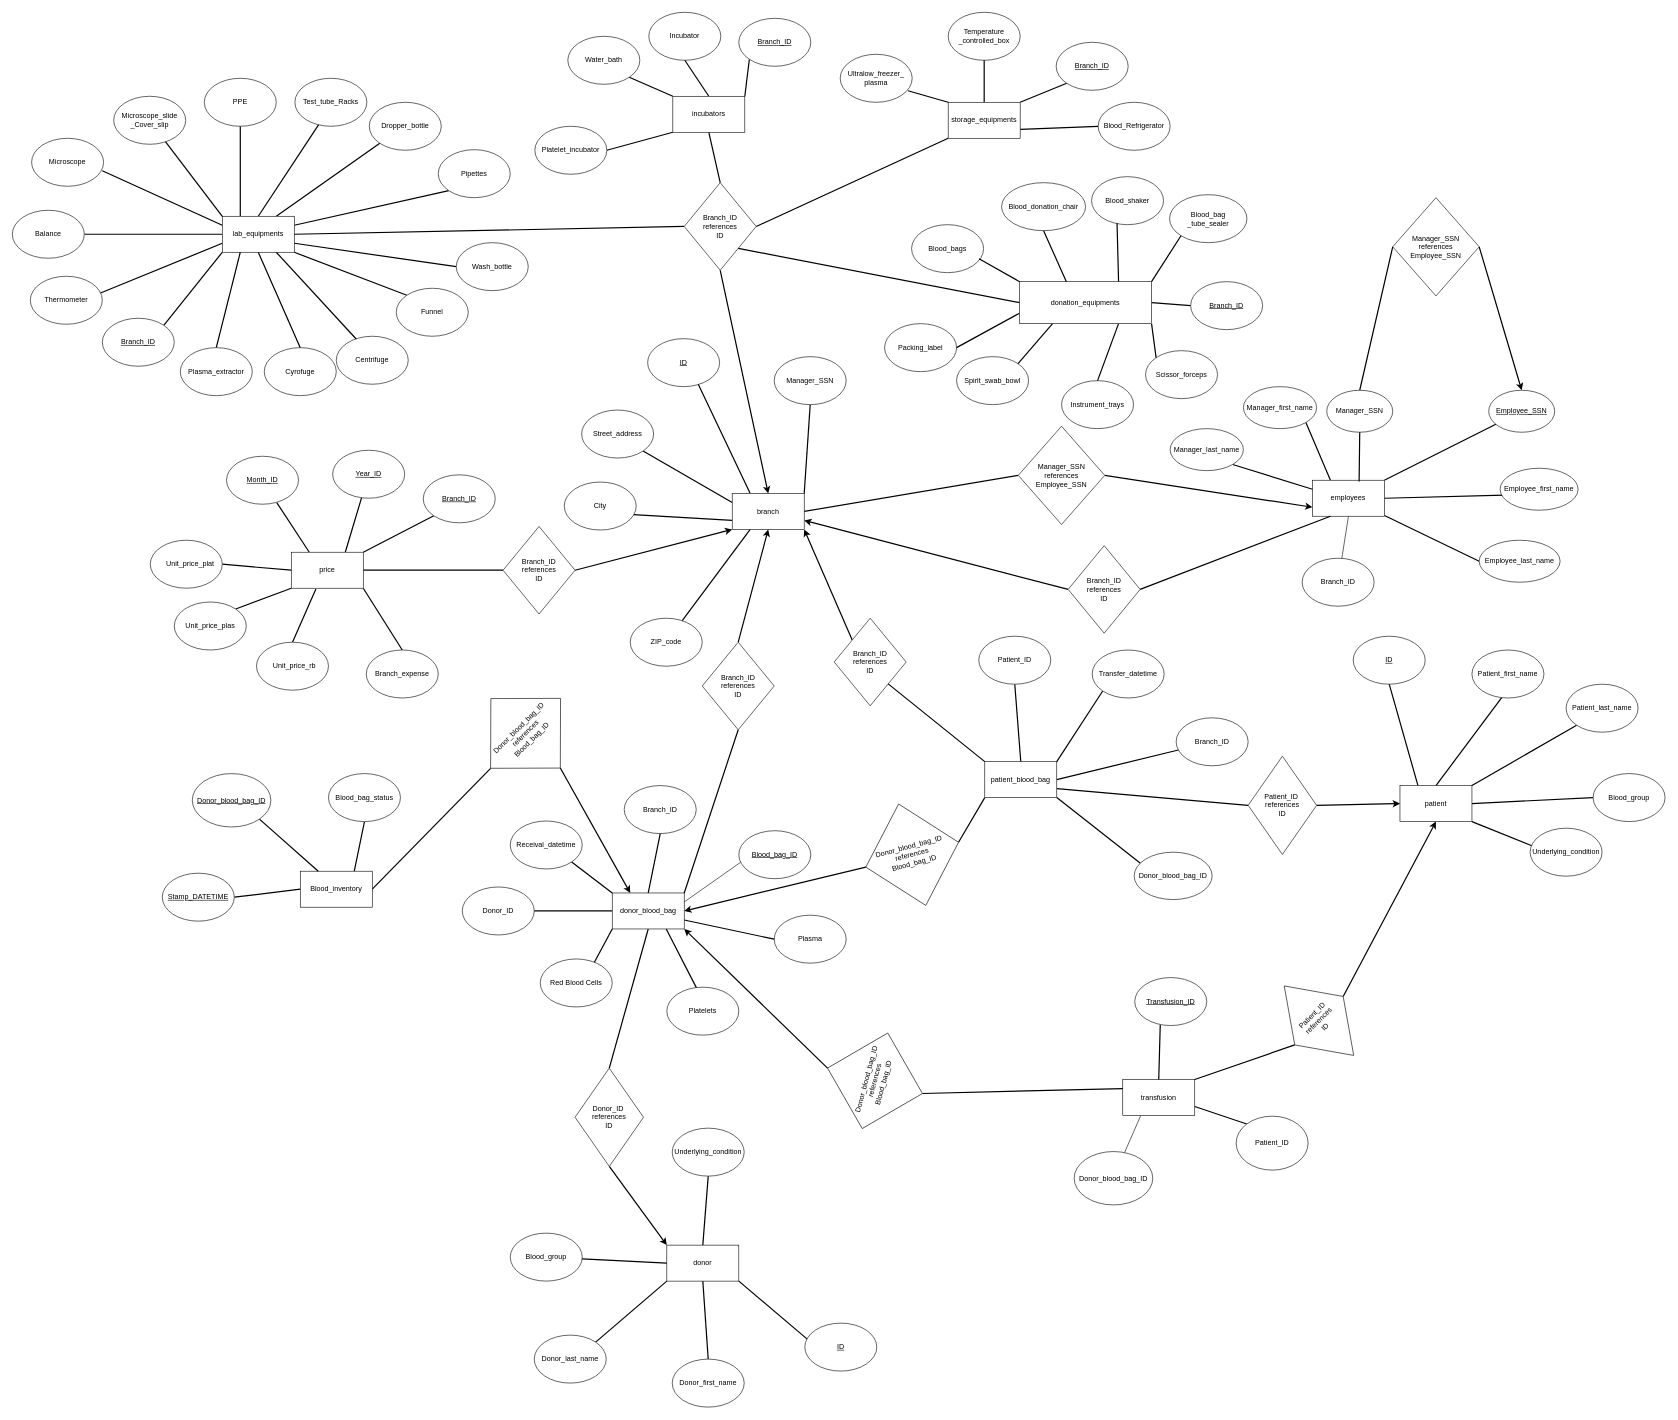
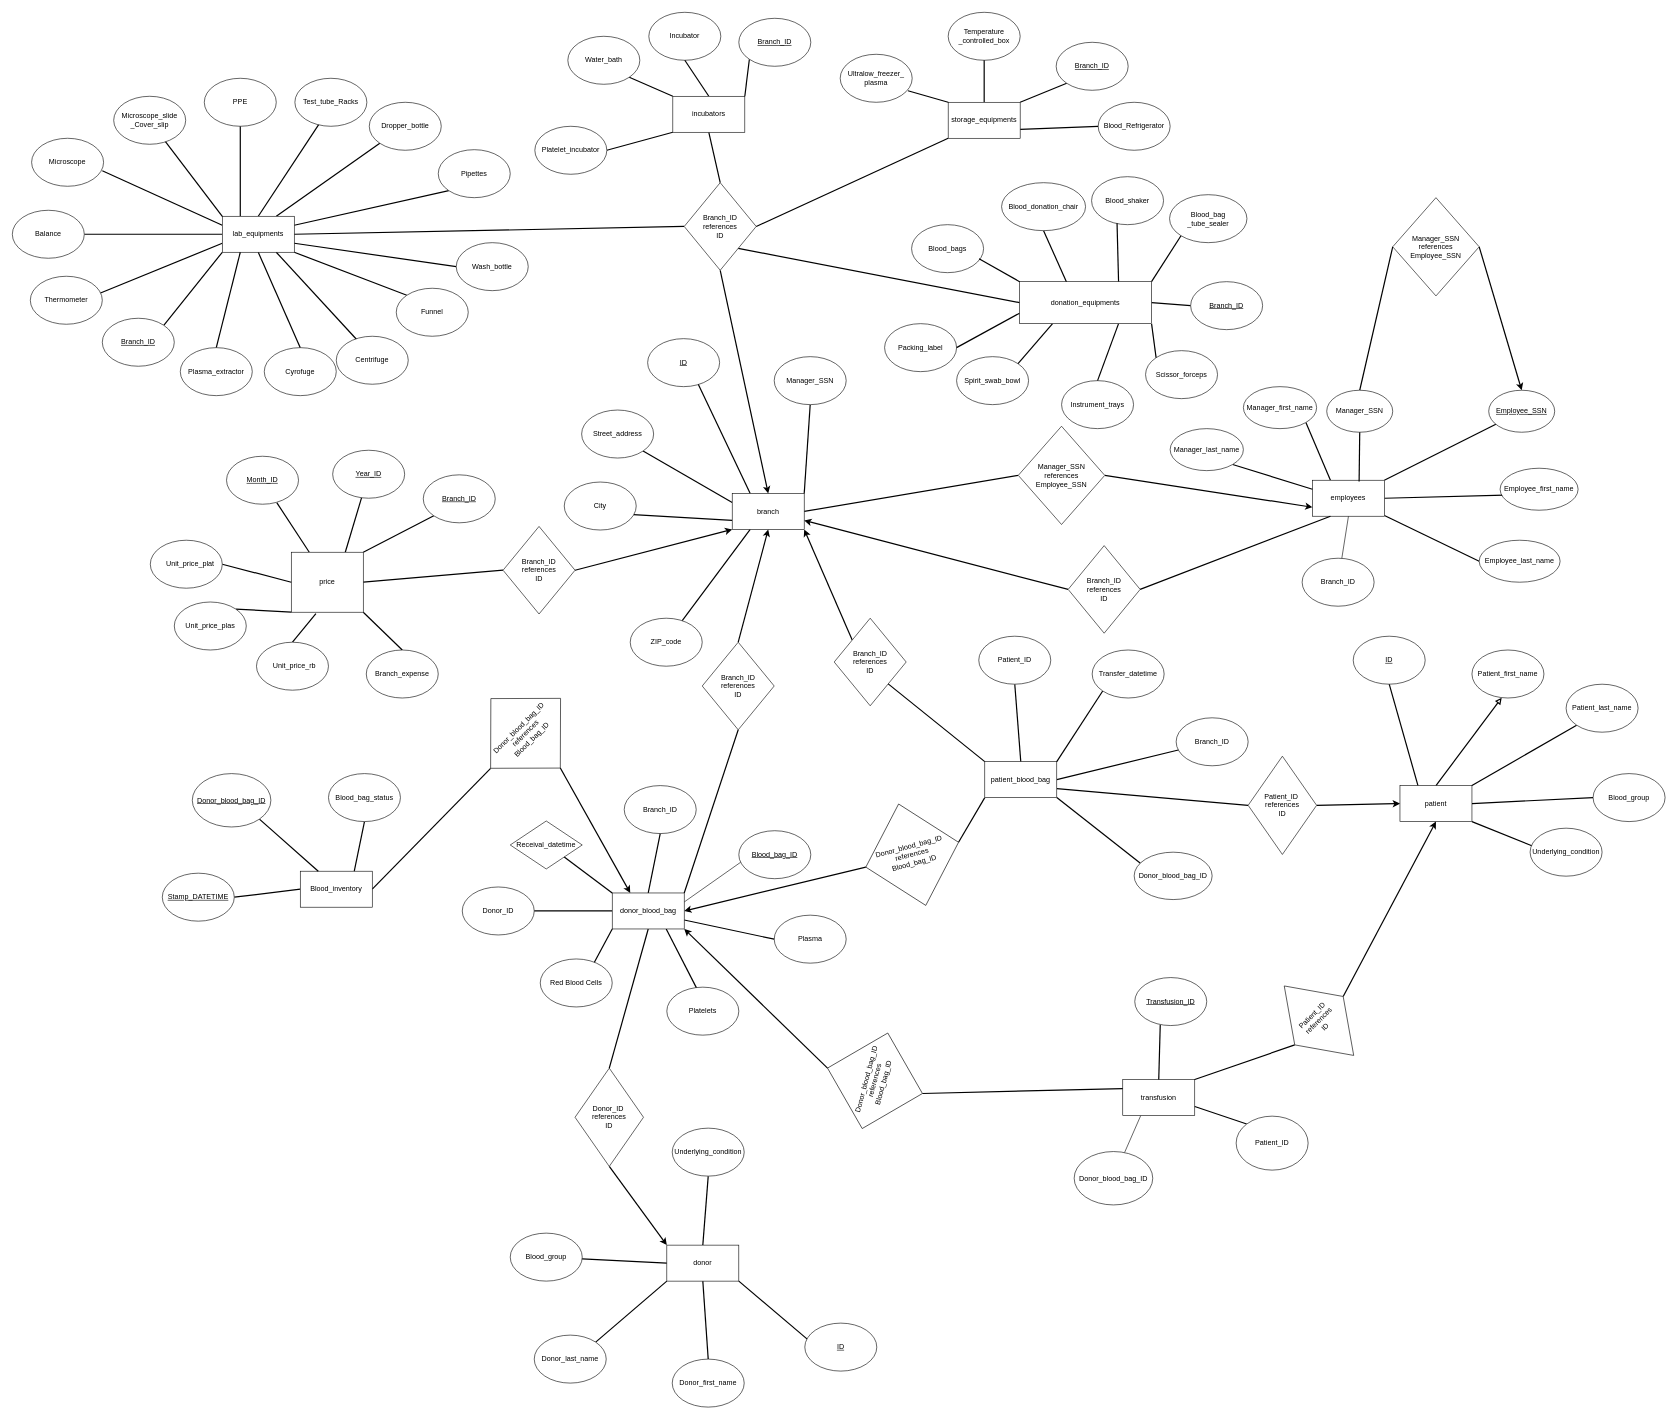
(327, 570) -> (327, 582)
(1499, 702) -> (1497, 704)
(546, 845) -> (546, 845)
